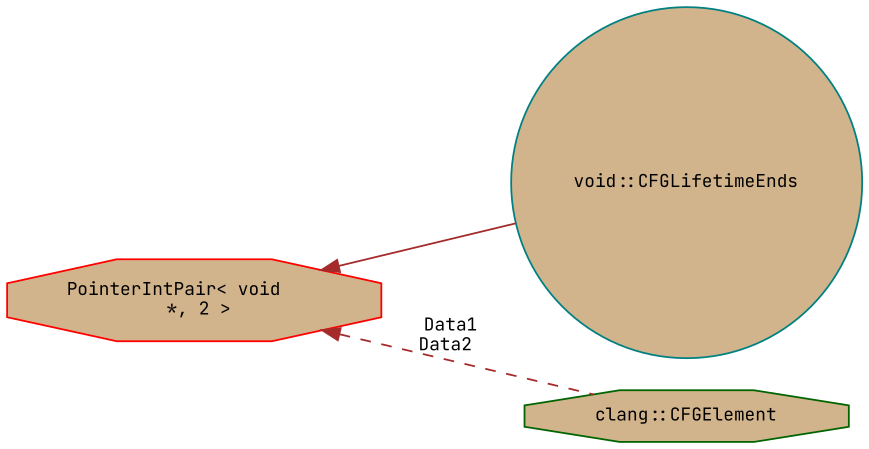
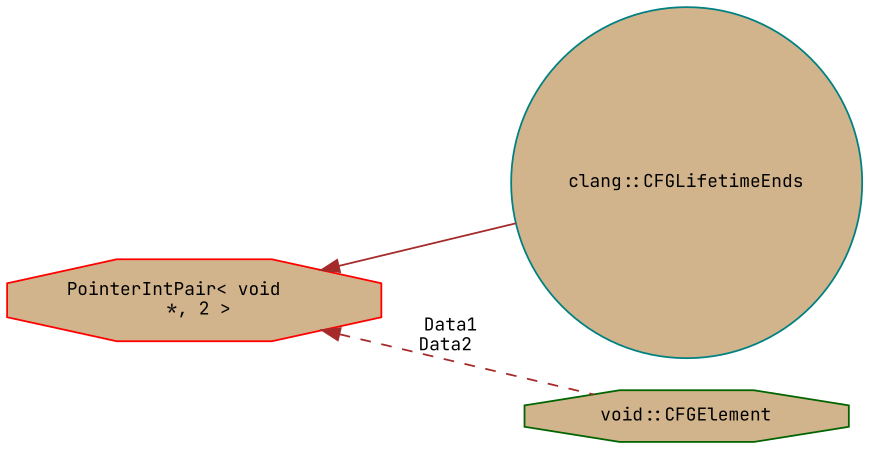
(687, 183) -> (687, 183)
(687, 416) -> (687, 416)
